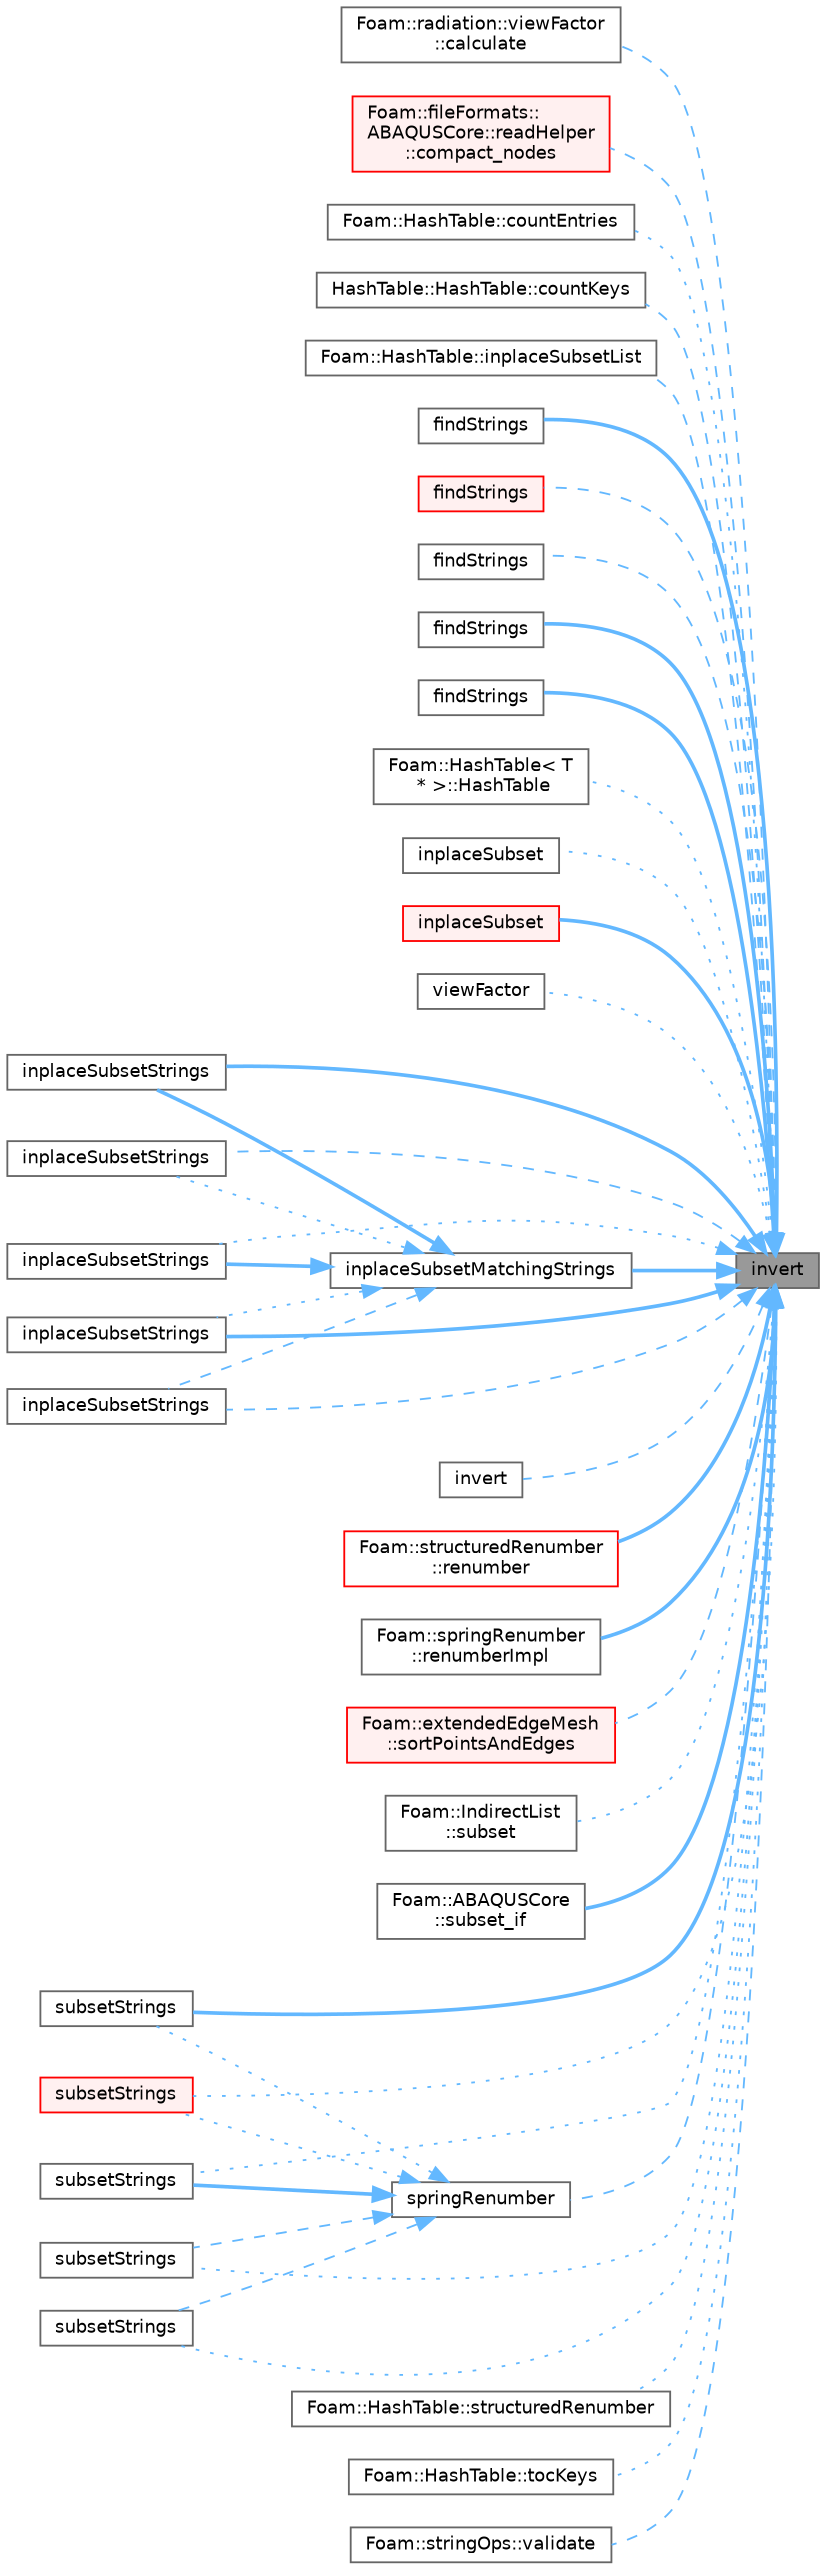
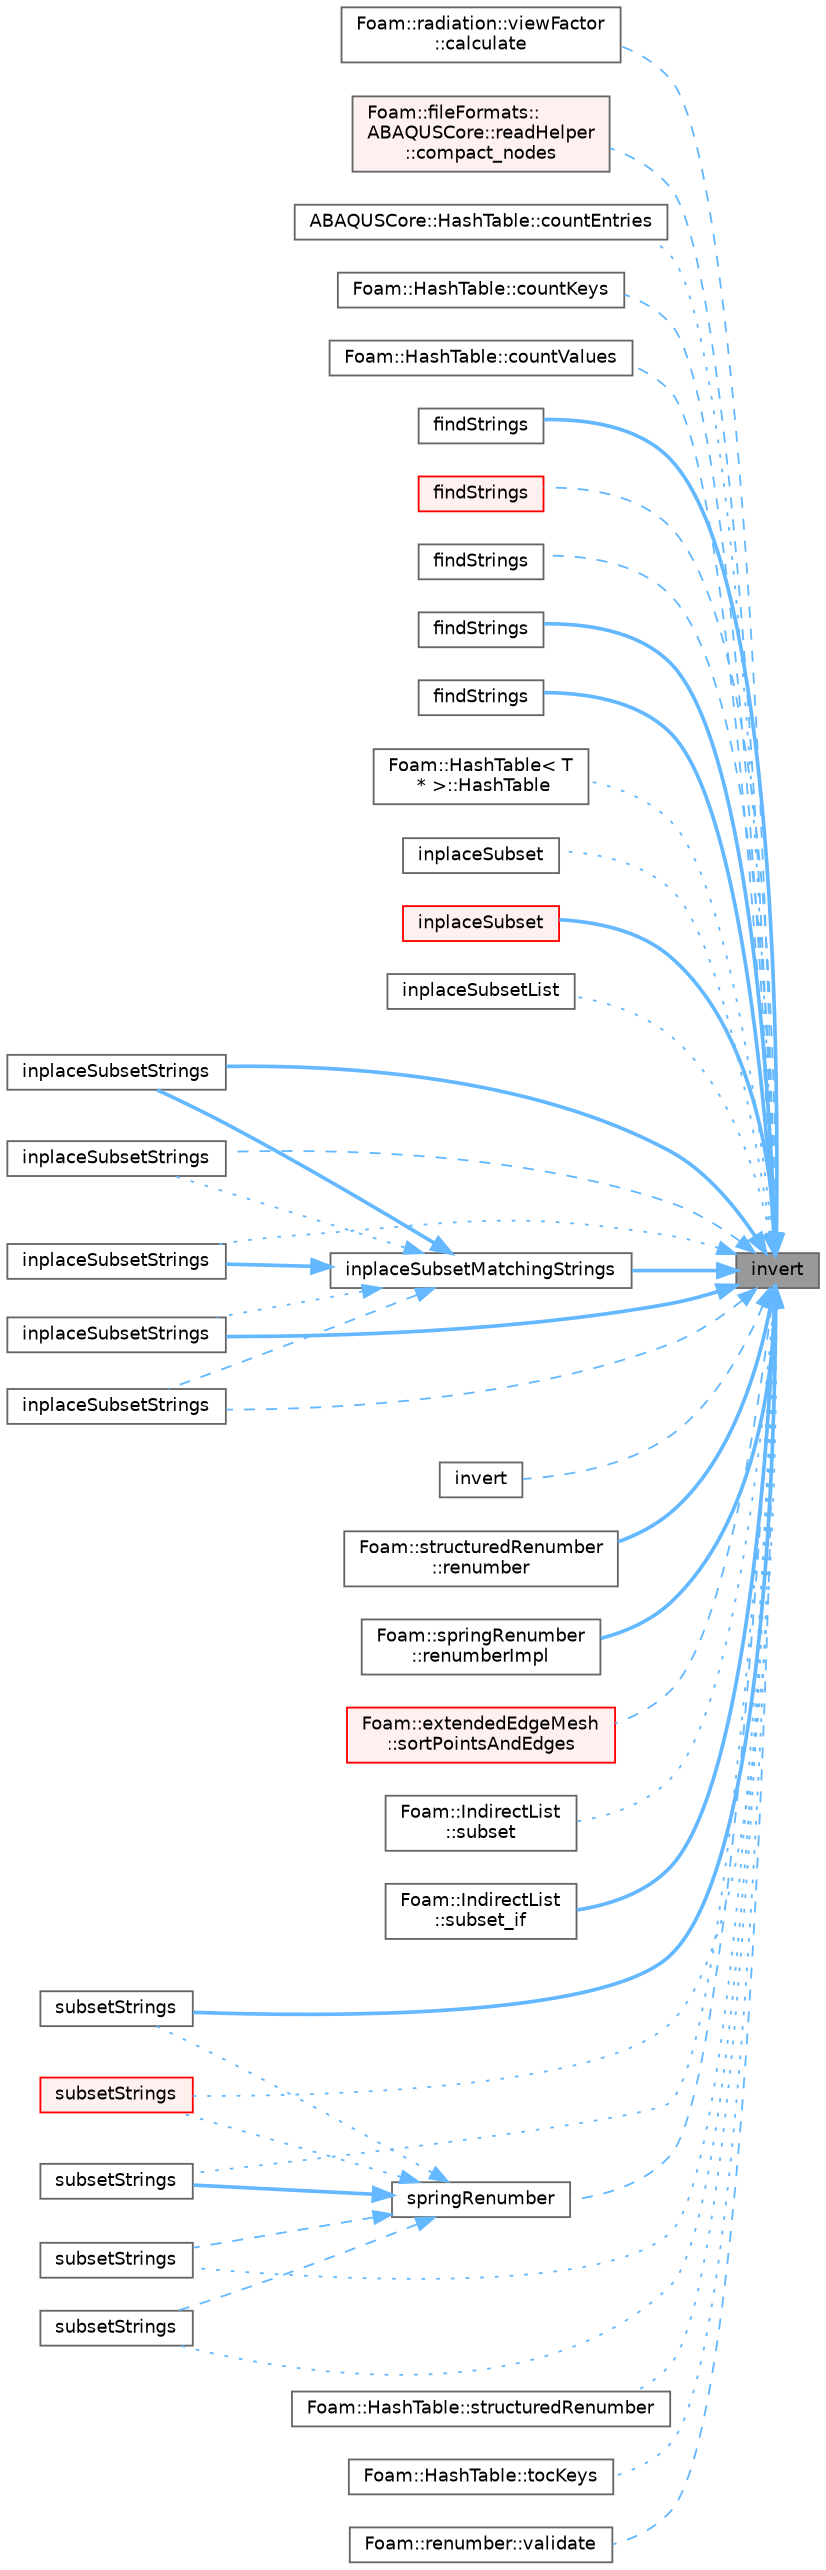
(481, 134) -> (481, 134)
(481, 222) -> (481, 222)
(481, 290) -> (481, 290)
(481, 358) -> (481, 358)
(481, 992) -> (481, 992)
(481, 1559) -> (481, 1559)
(481, 1911) -> (481, 1911)
(481, 2545) -> (481, 2545)
